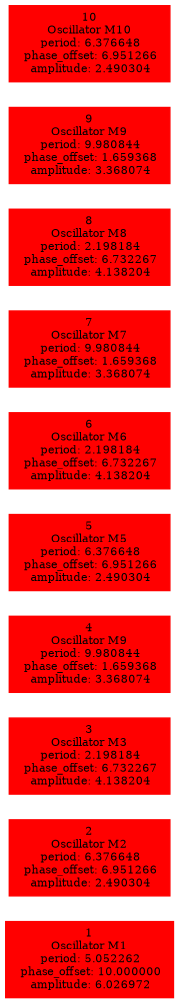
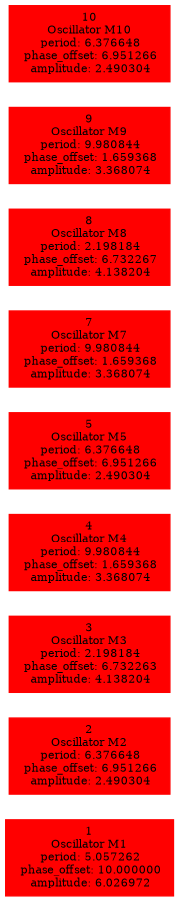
(90, 451) -> none
(90, 641) -> (90, 539)
(90, 768) -> (90, 666)
(90, 959) -> (90, 857)
